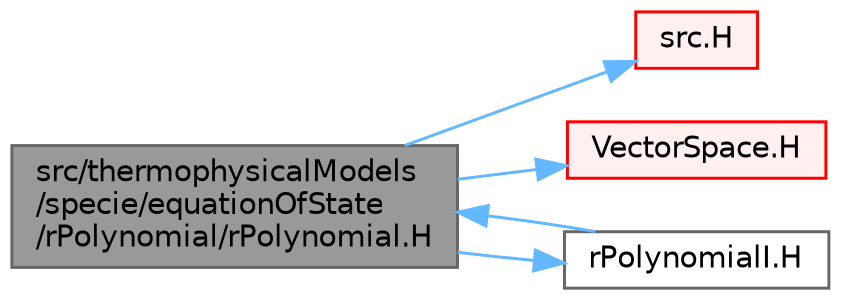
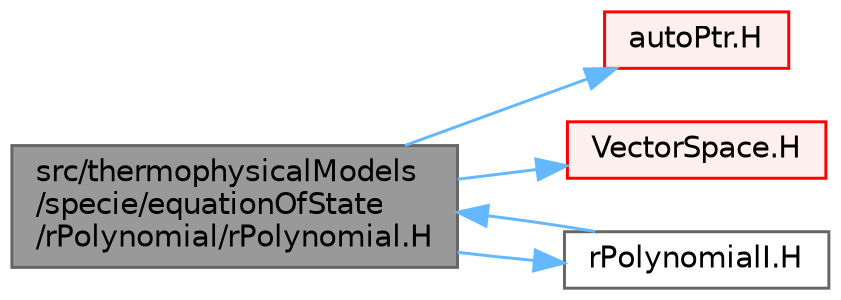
(697, 40) -> (697, 40)
